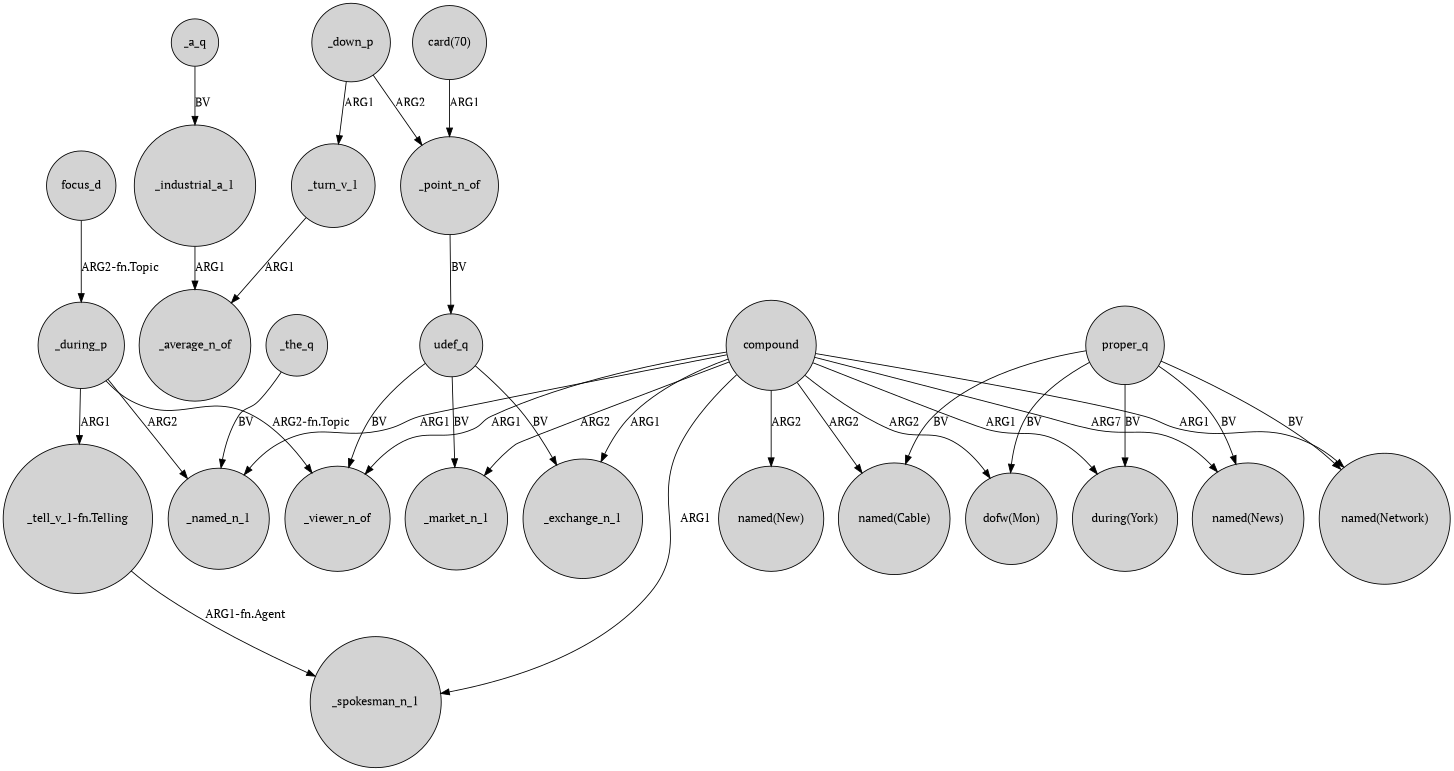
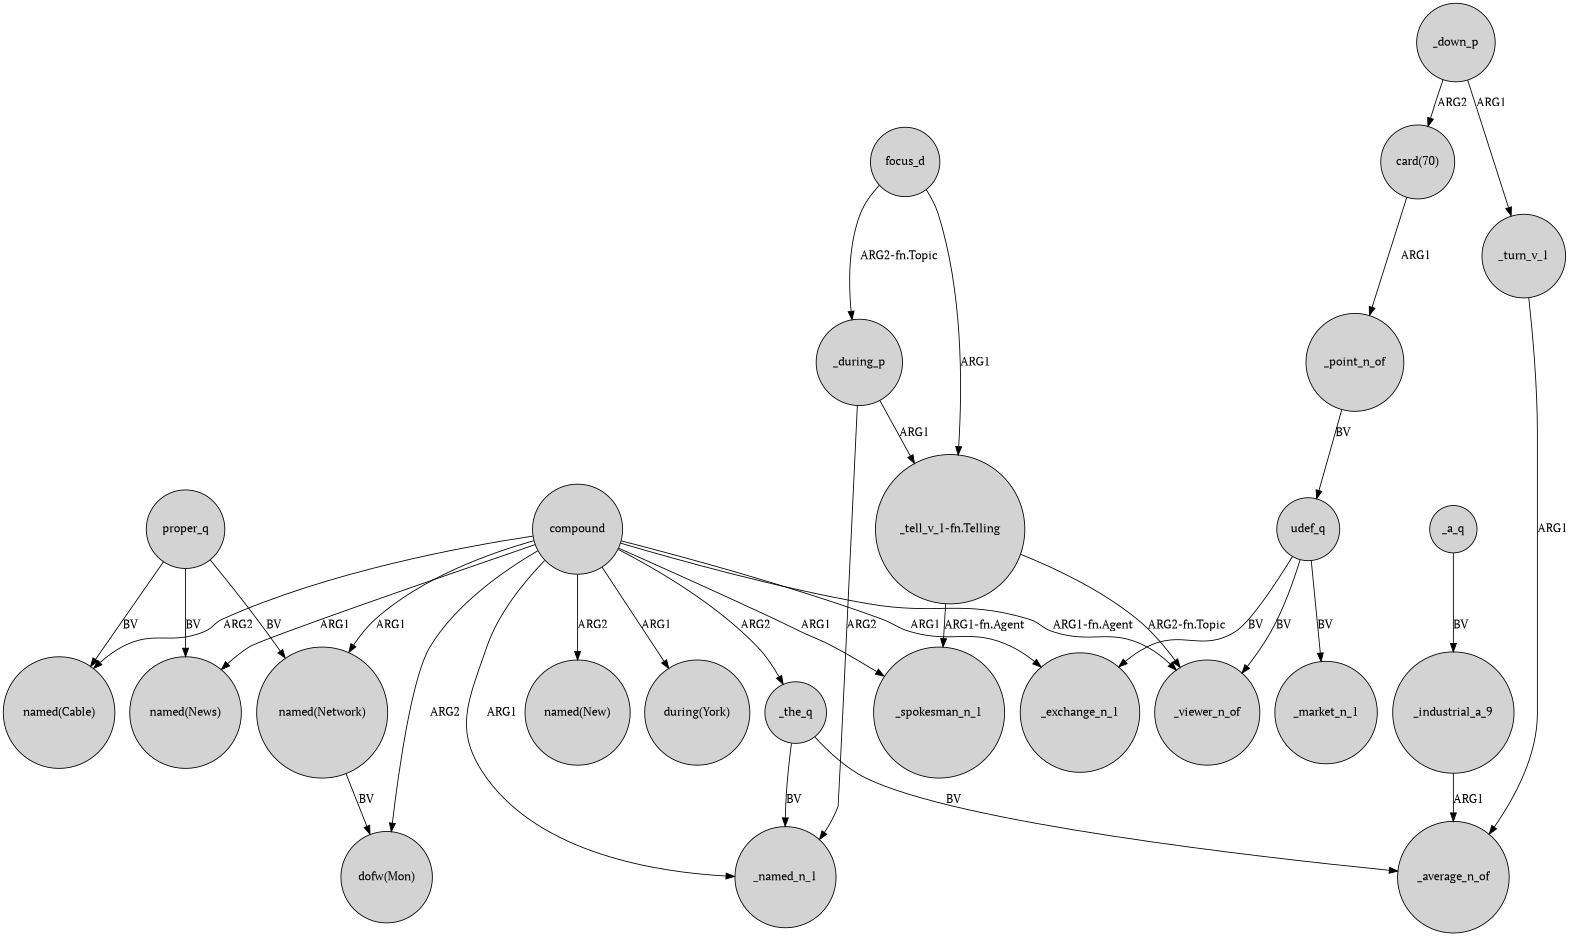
(395, 107) -> (1437, 99)
(195, 186) -> (1453, 713)
none -> (957, 316)
(1036, 403) -> (356, 800)
(213, 406) -> (1105, 597)
(605, 409) -> (707, 603)
(1125, 421) -> none
(506, 423) -> (1093, 625)
(1106, 423) -> (335, 625)
none -> (1092, 833)
